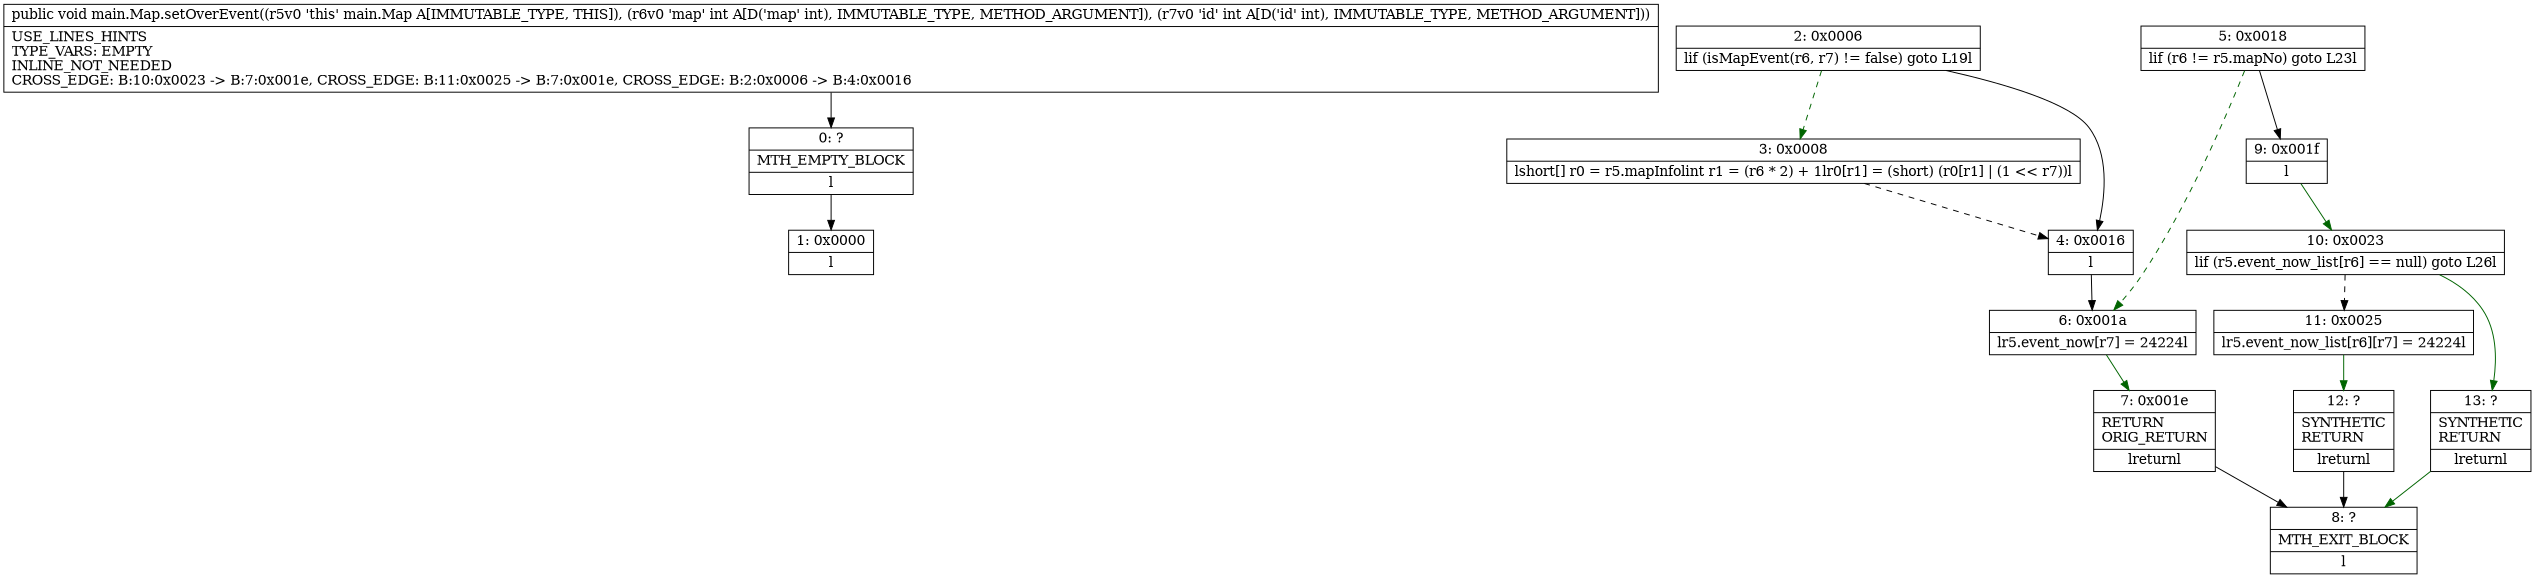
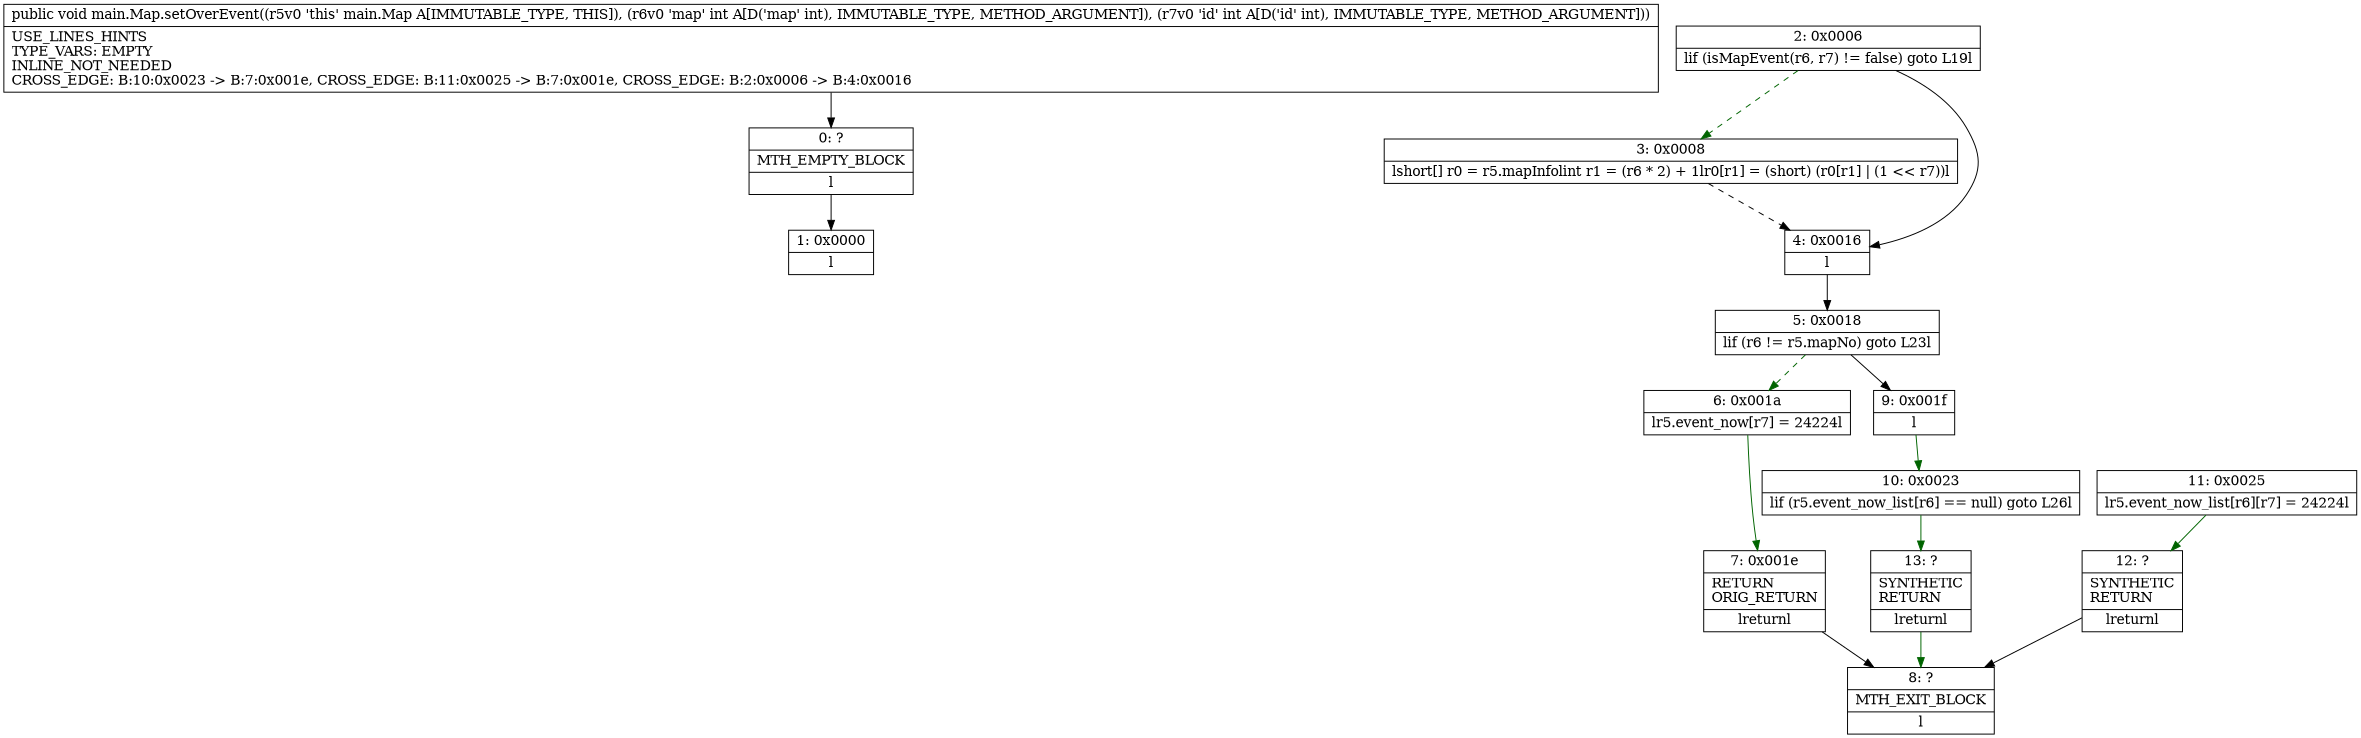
(2092, 288) -> (1827, 288)
(2345, 288) -> none
